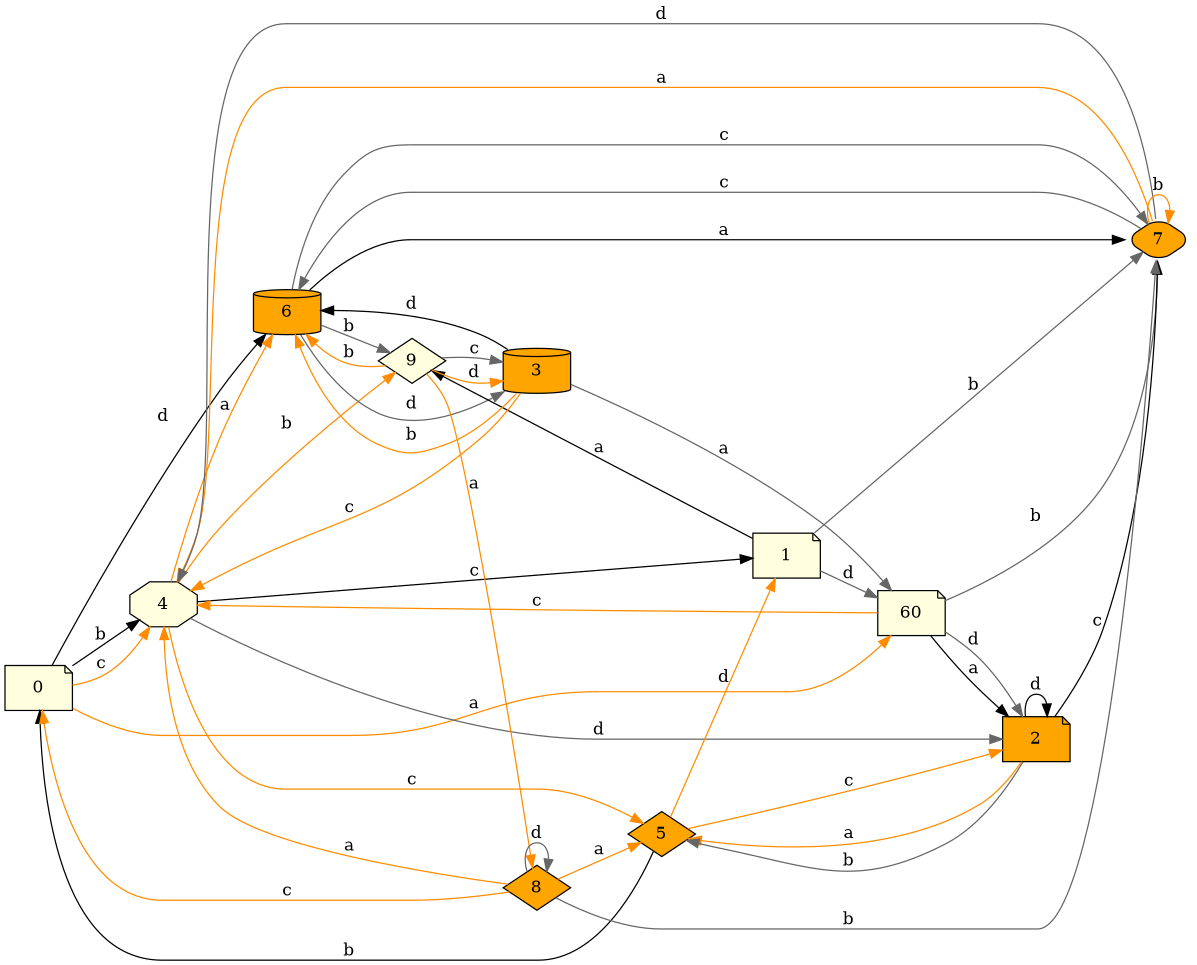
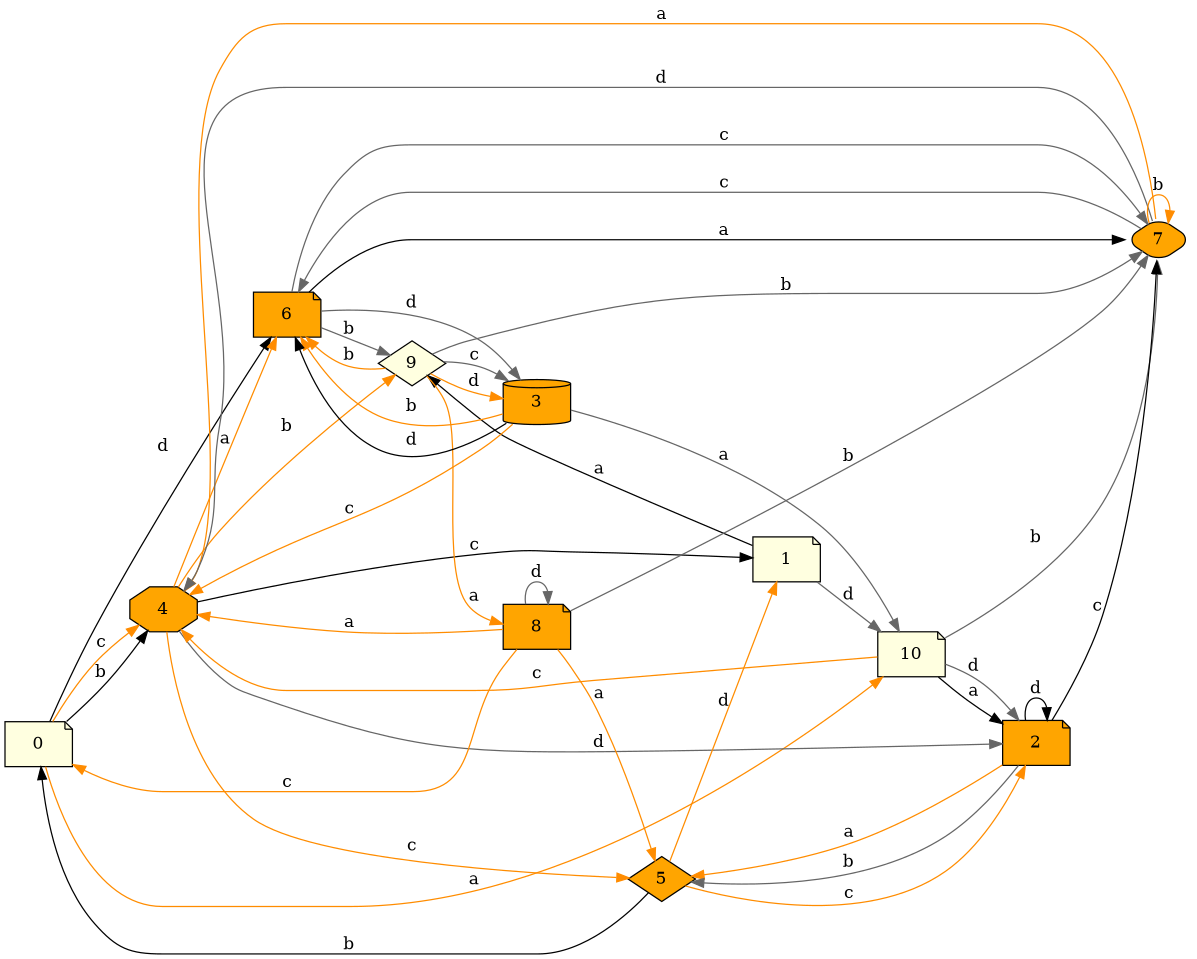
(287, 312) -> (287, 315)
(974, 397) -> (782, 294)
(164, 604) -> (164, 609)
(911, 613) -> (911, 654)
(537, 888) -> (537, 627)
